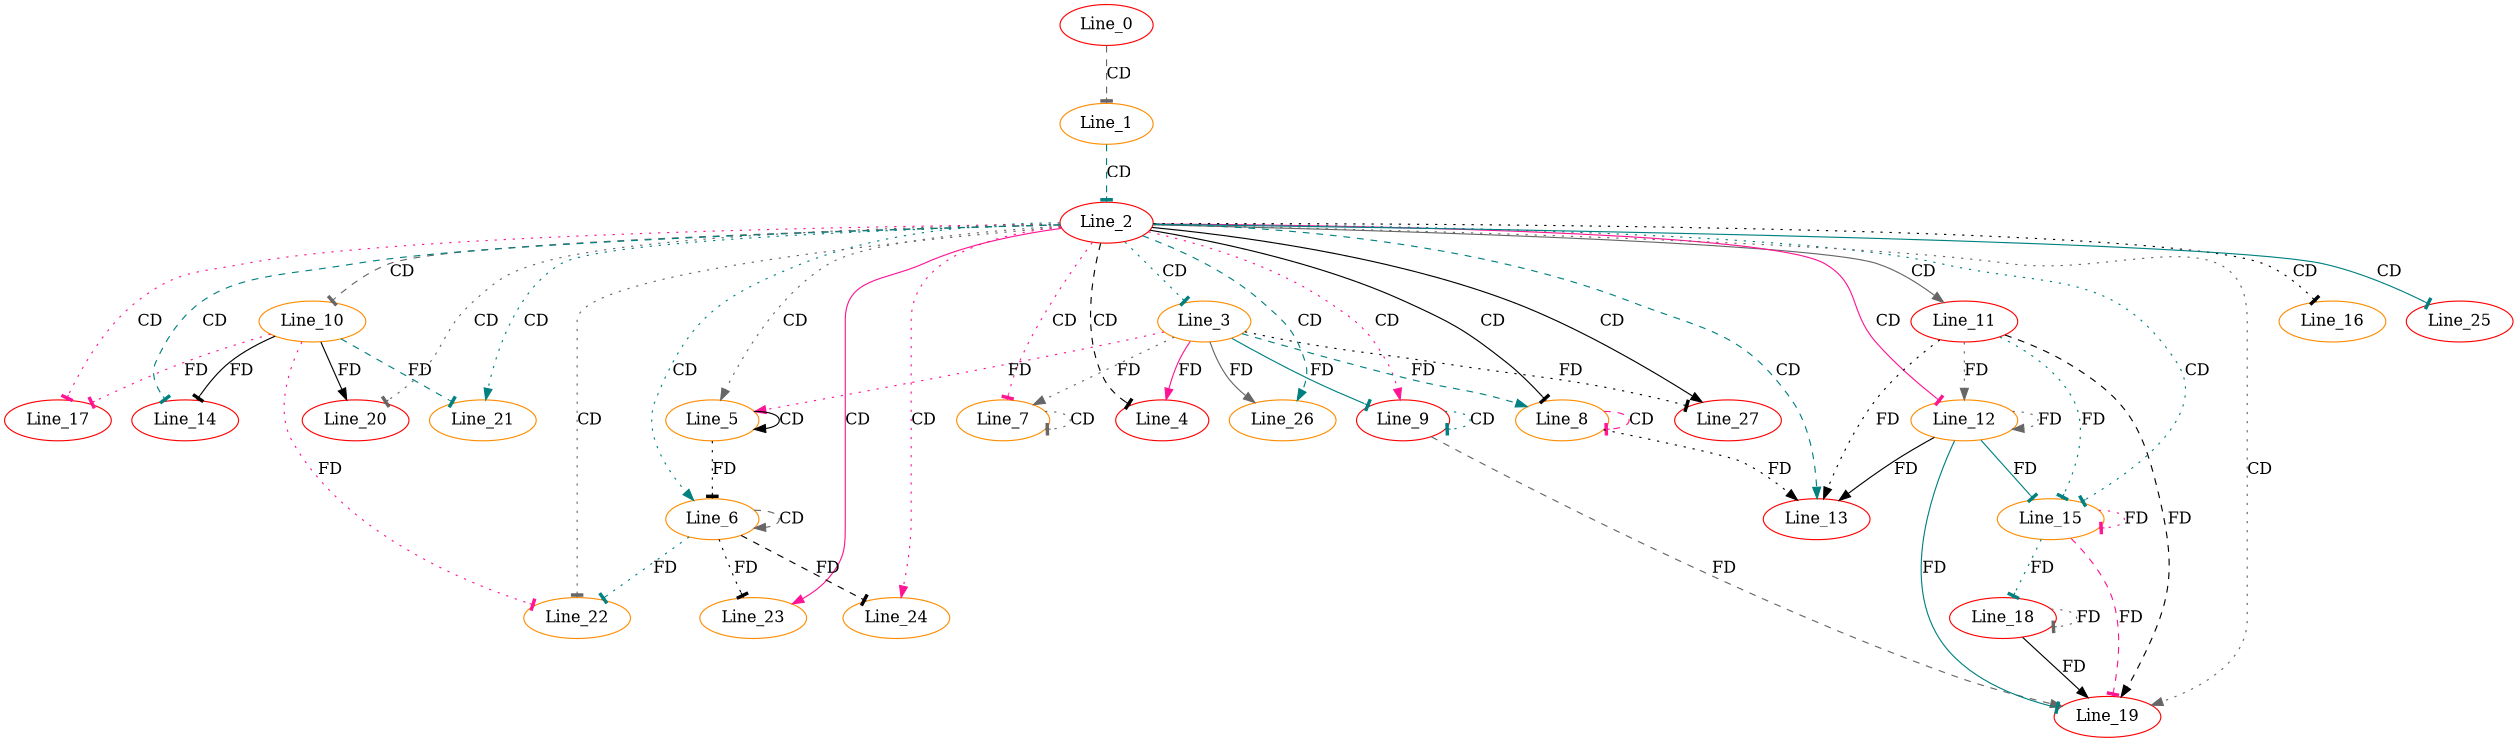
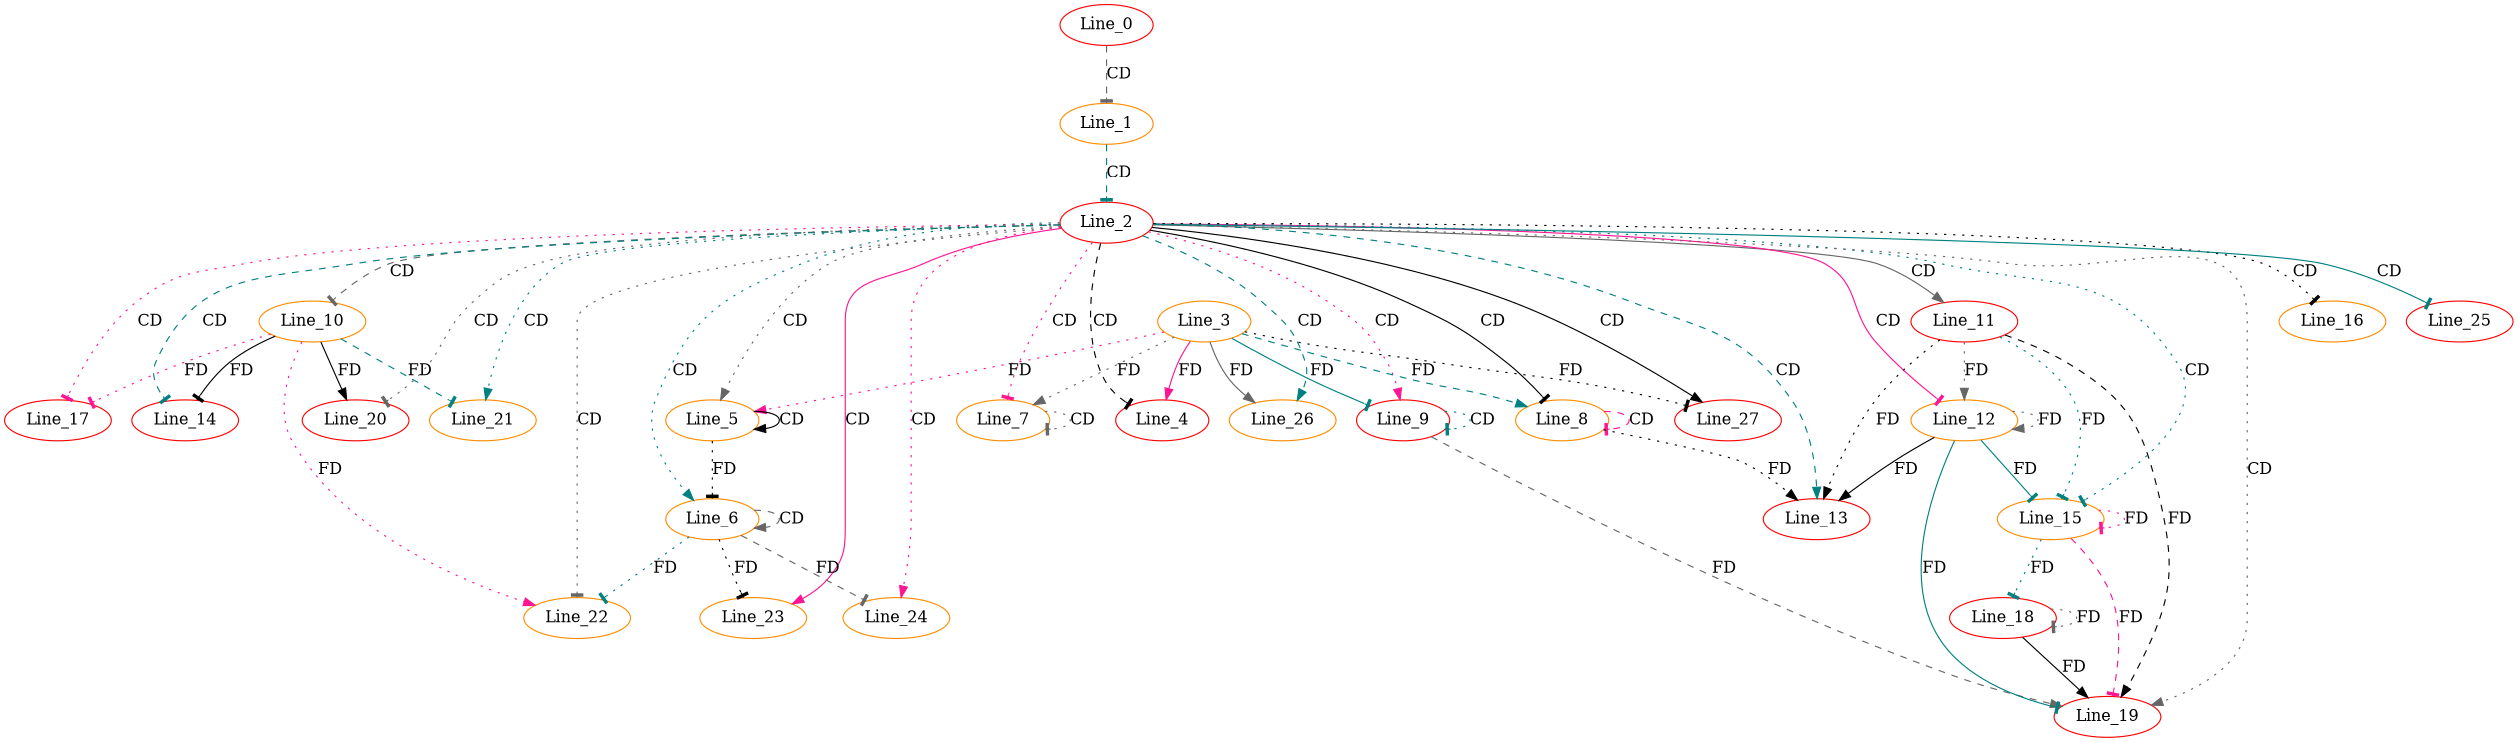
(1153, 270) -> none
(354, 512) -> (354, 512)
(801, 567) -> (801, 567)
